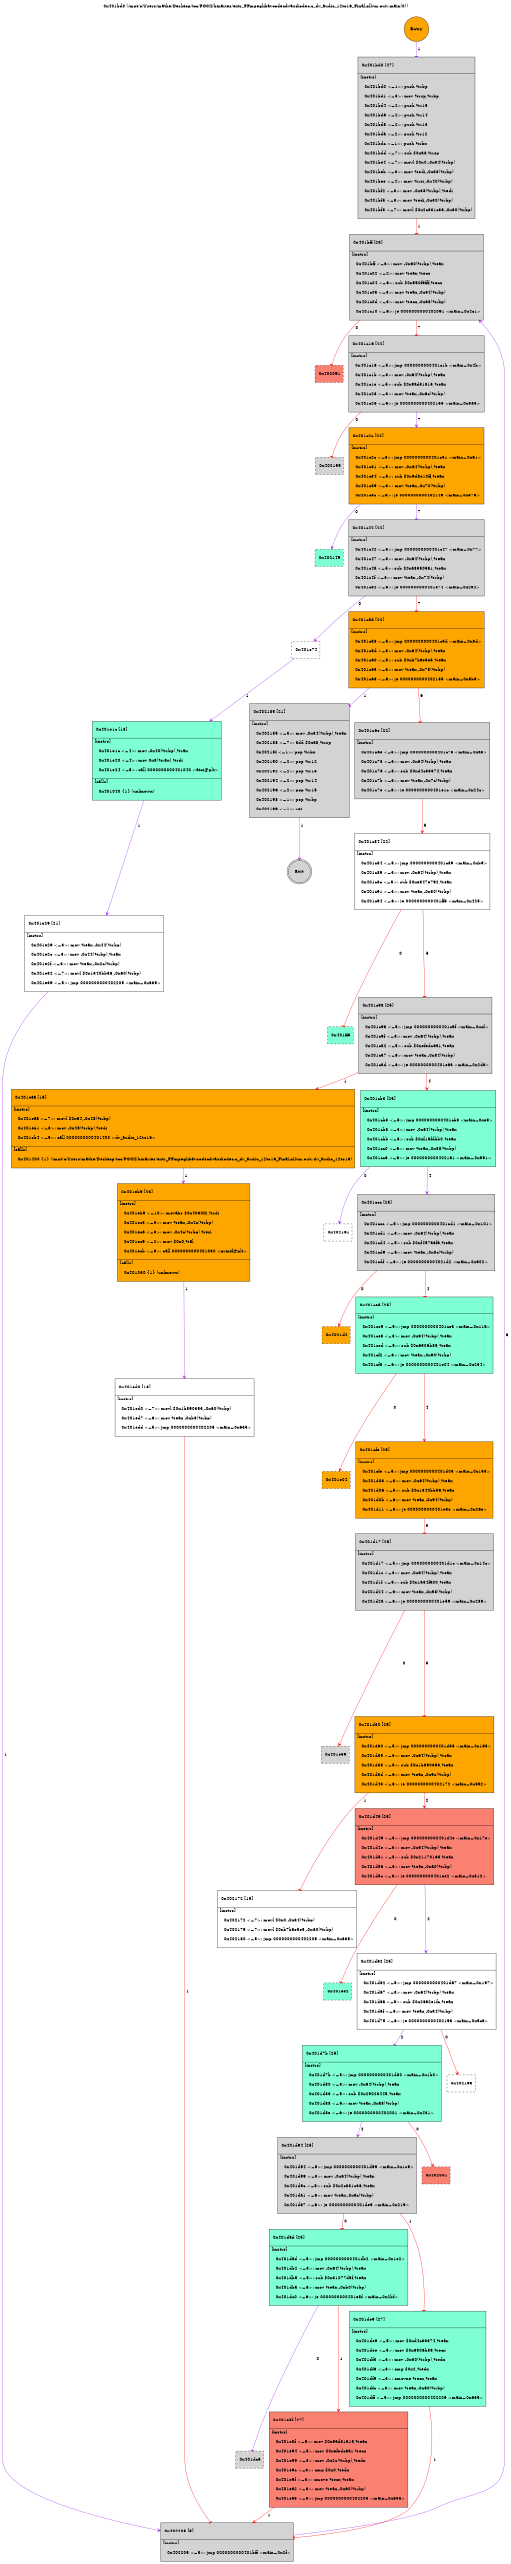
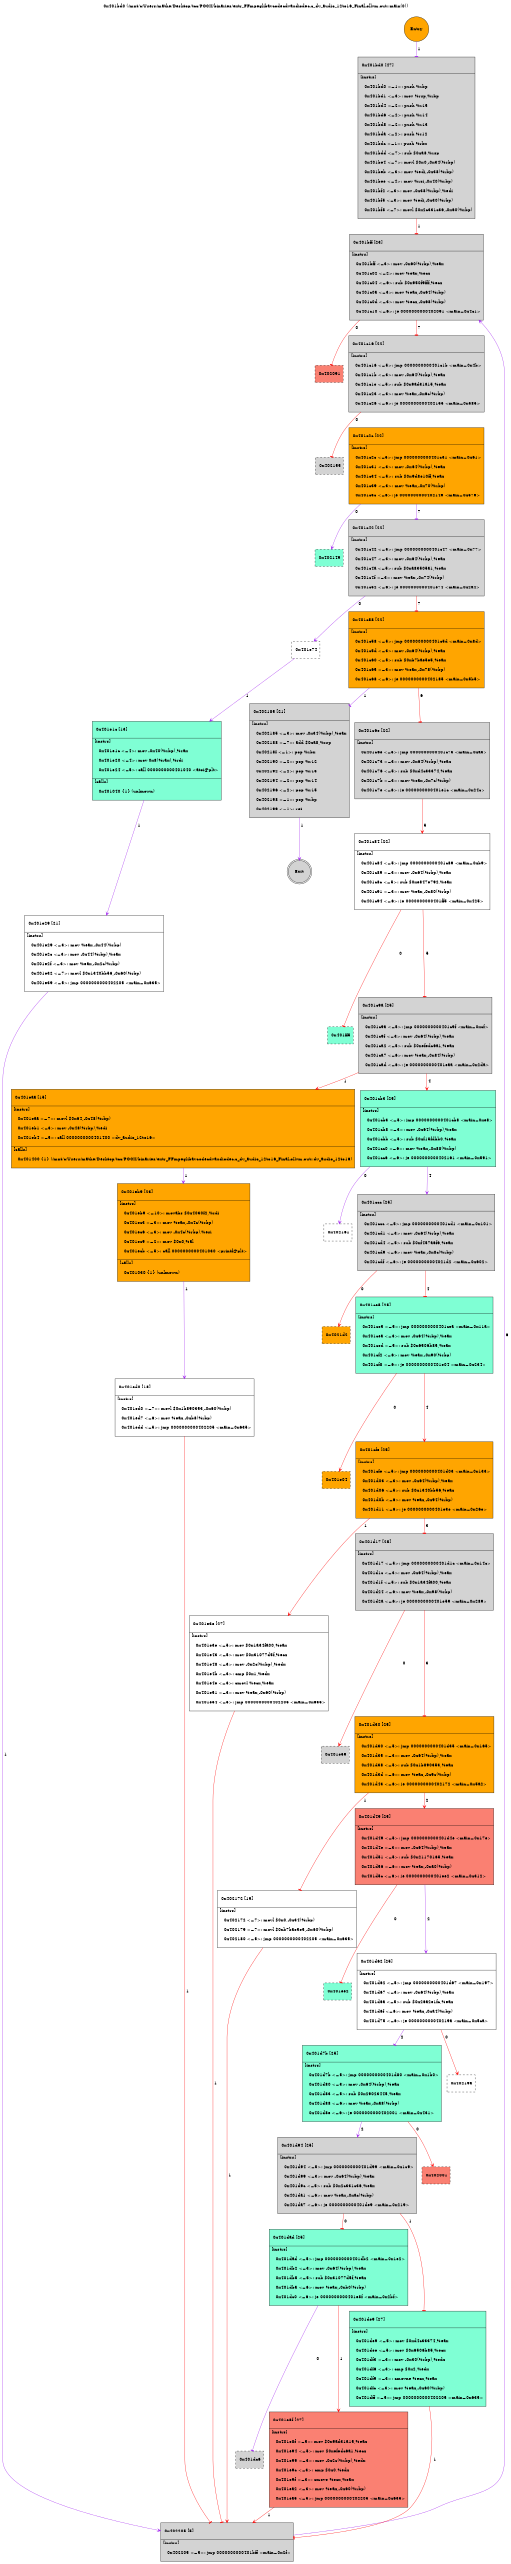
(416, 418) -> none
none -> (259, 1663)
none -> (227, 2230)
